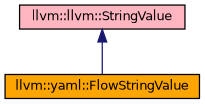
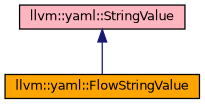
(102, 17) -> (102, 17)
